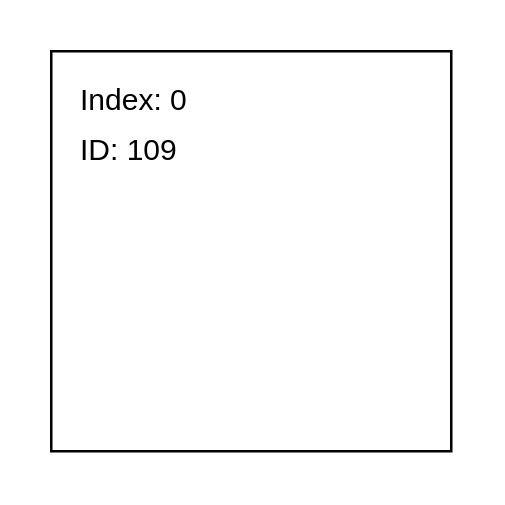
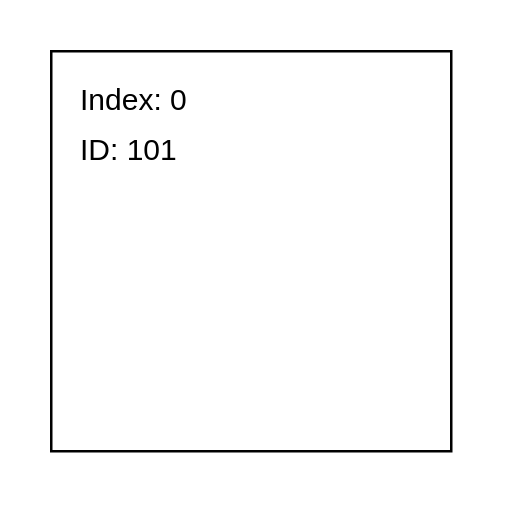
(132, 151) -> (132, 151)
